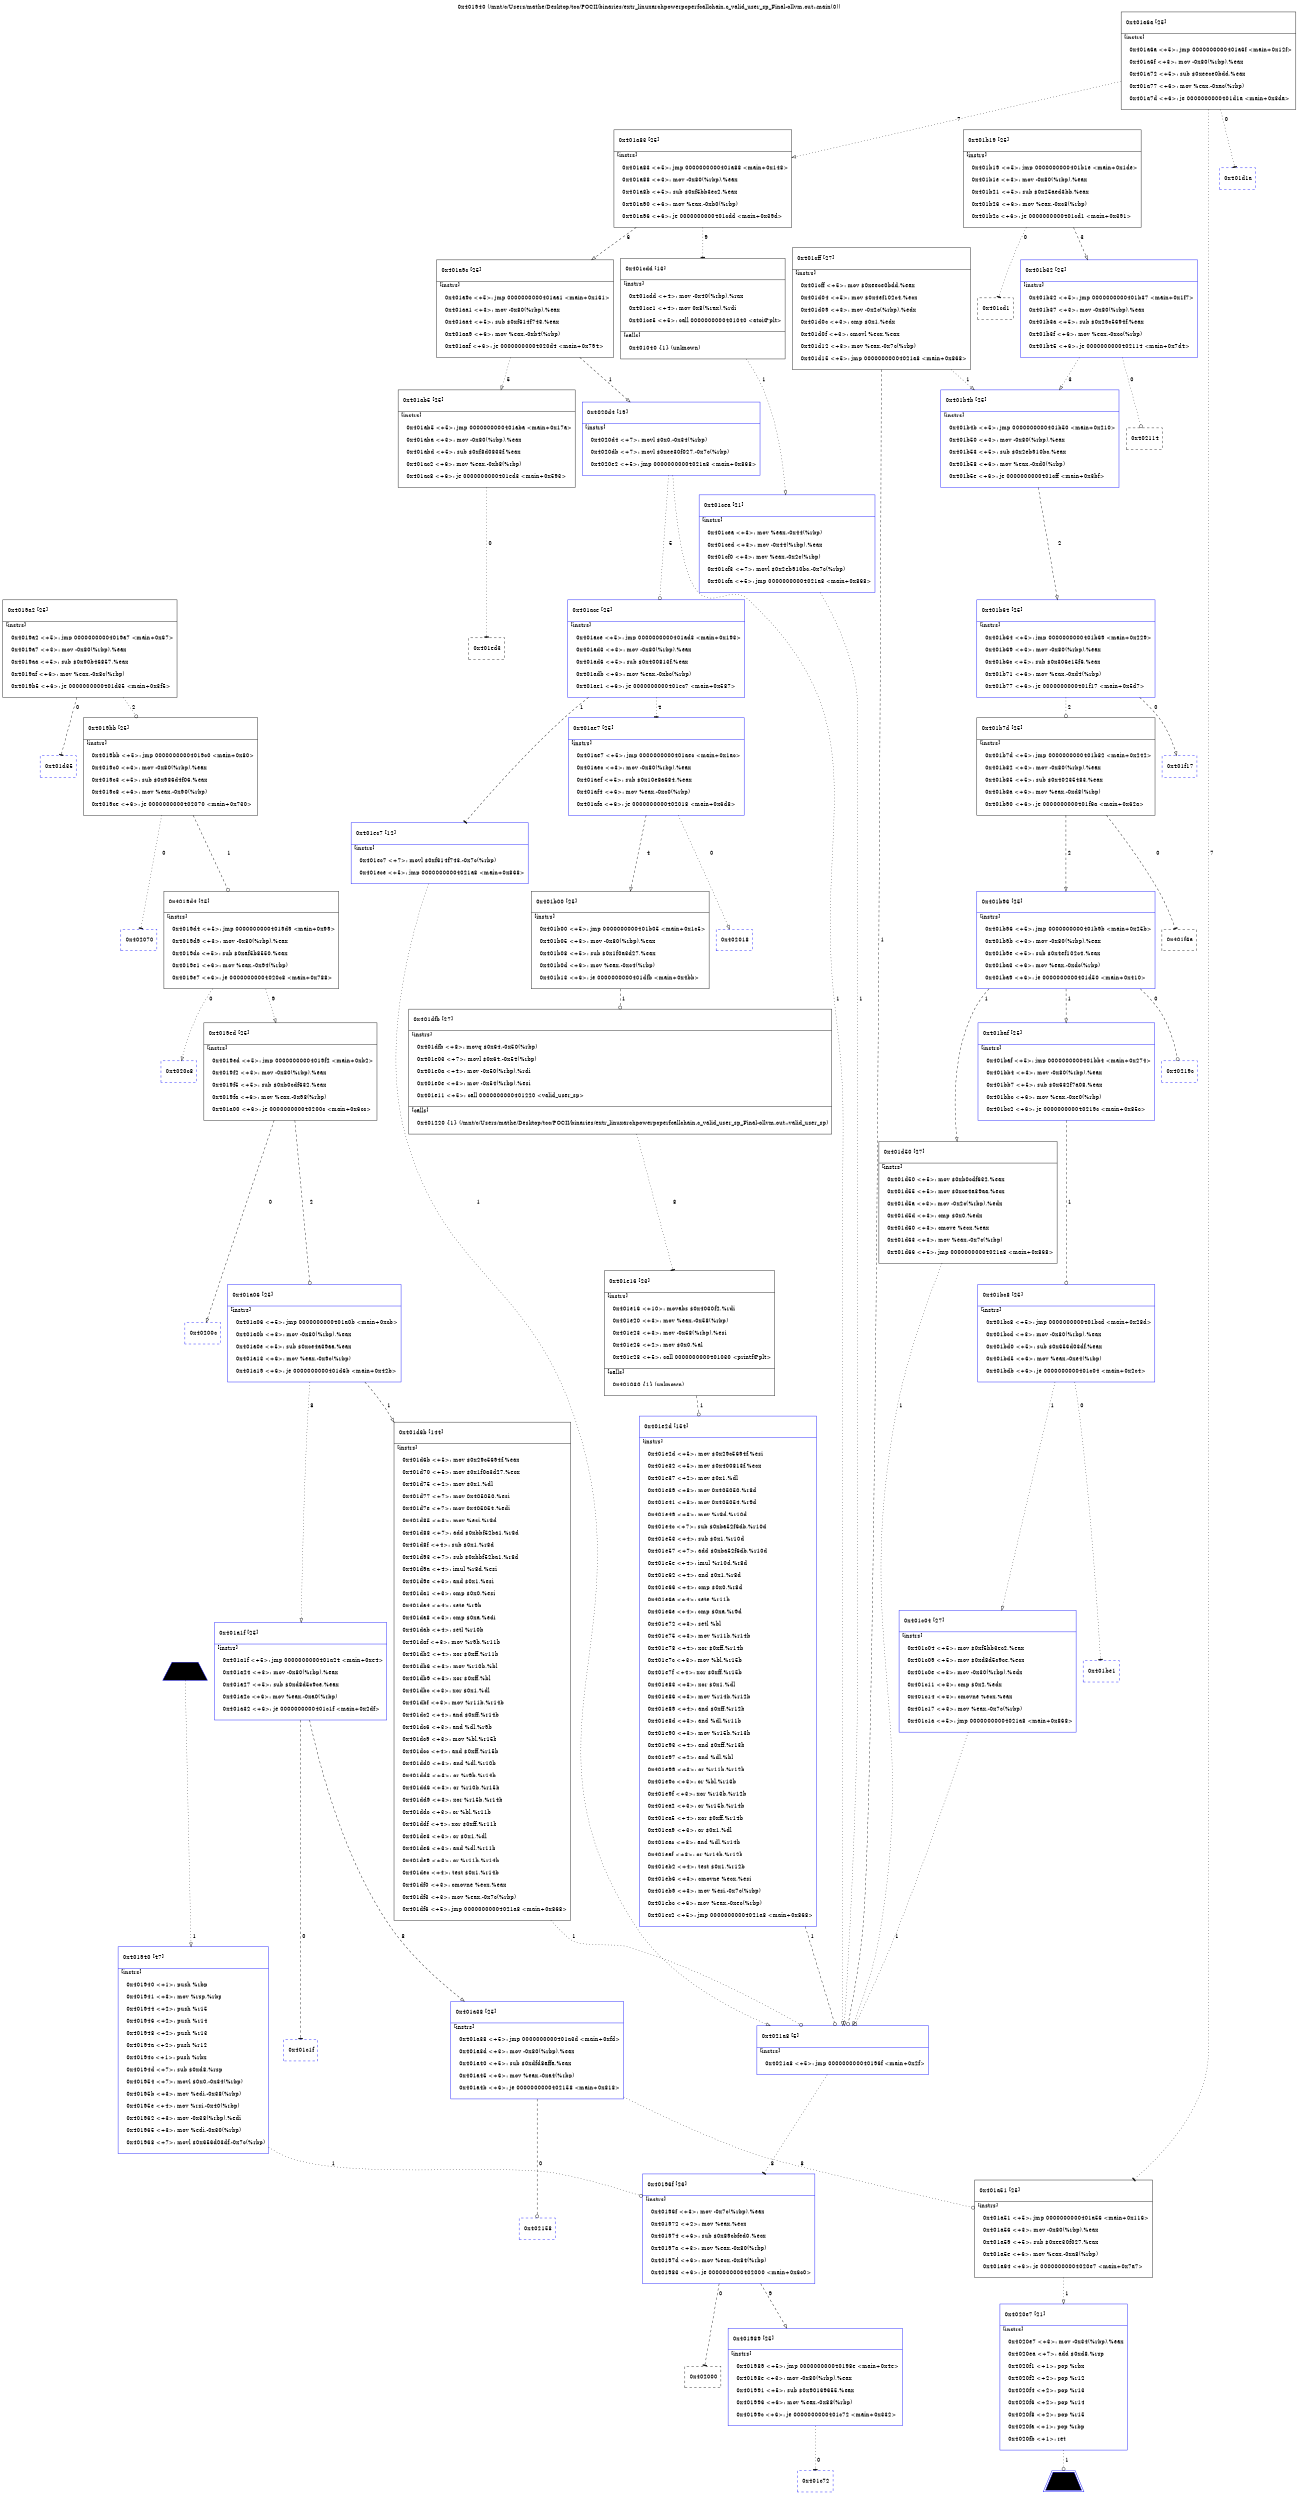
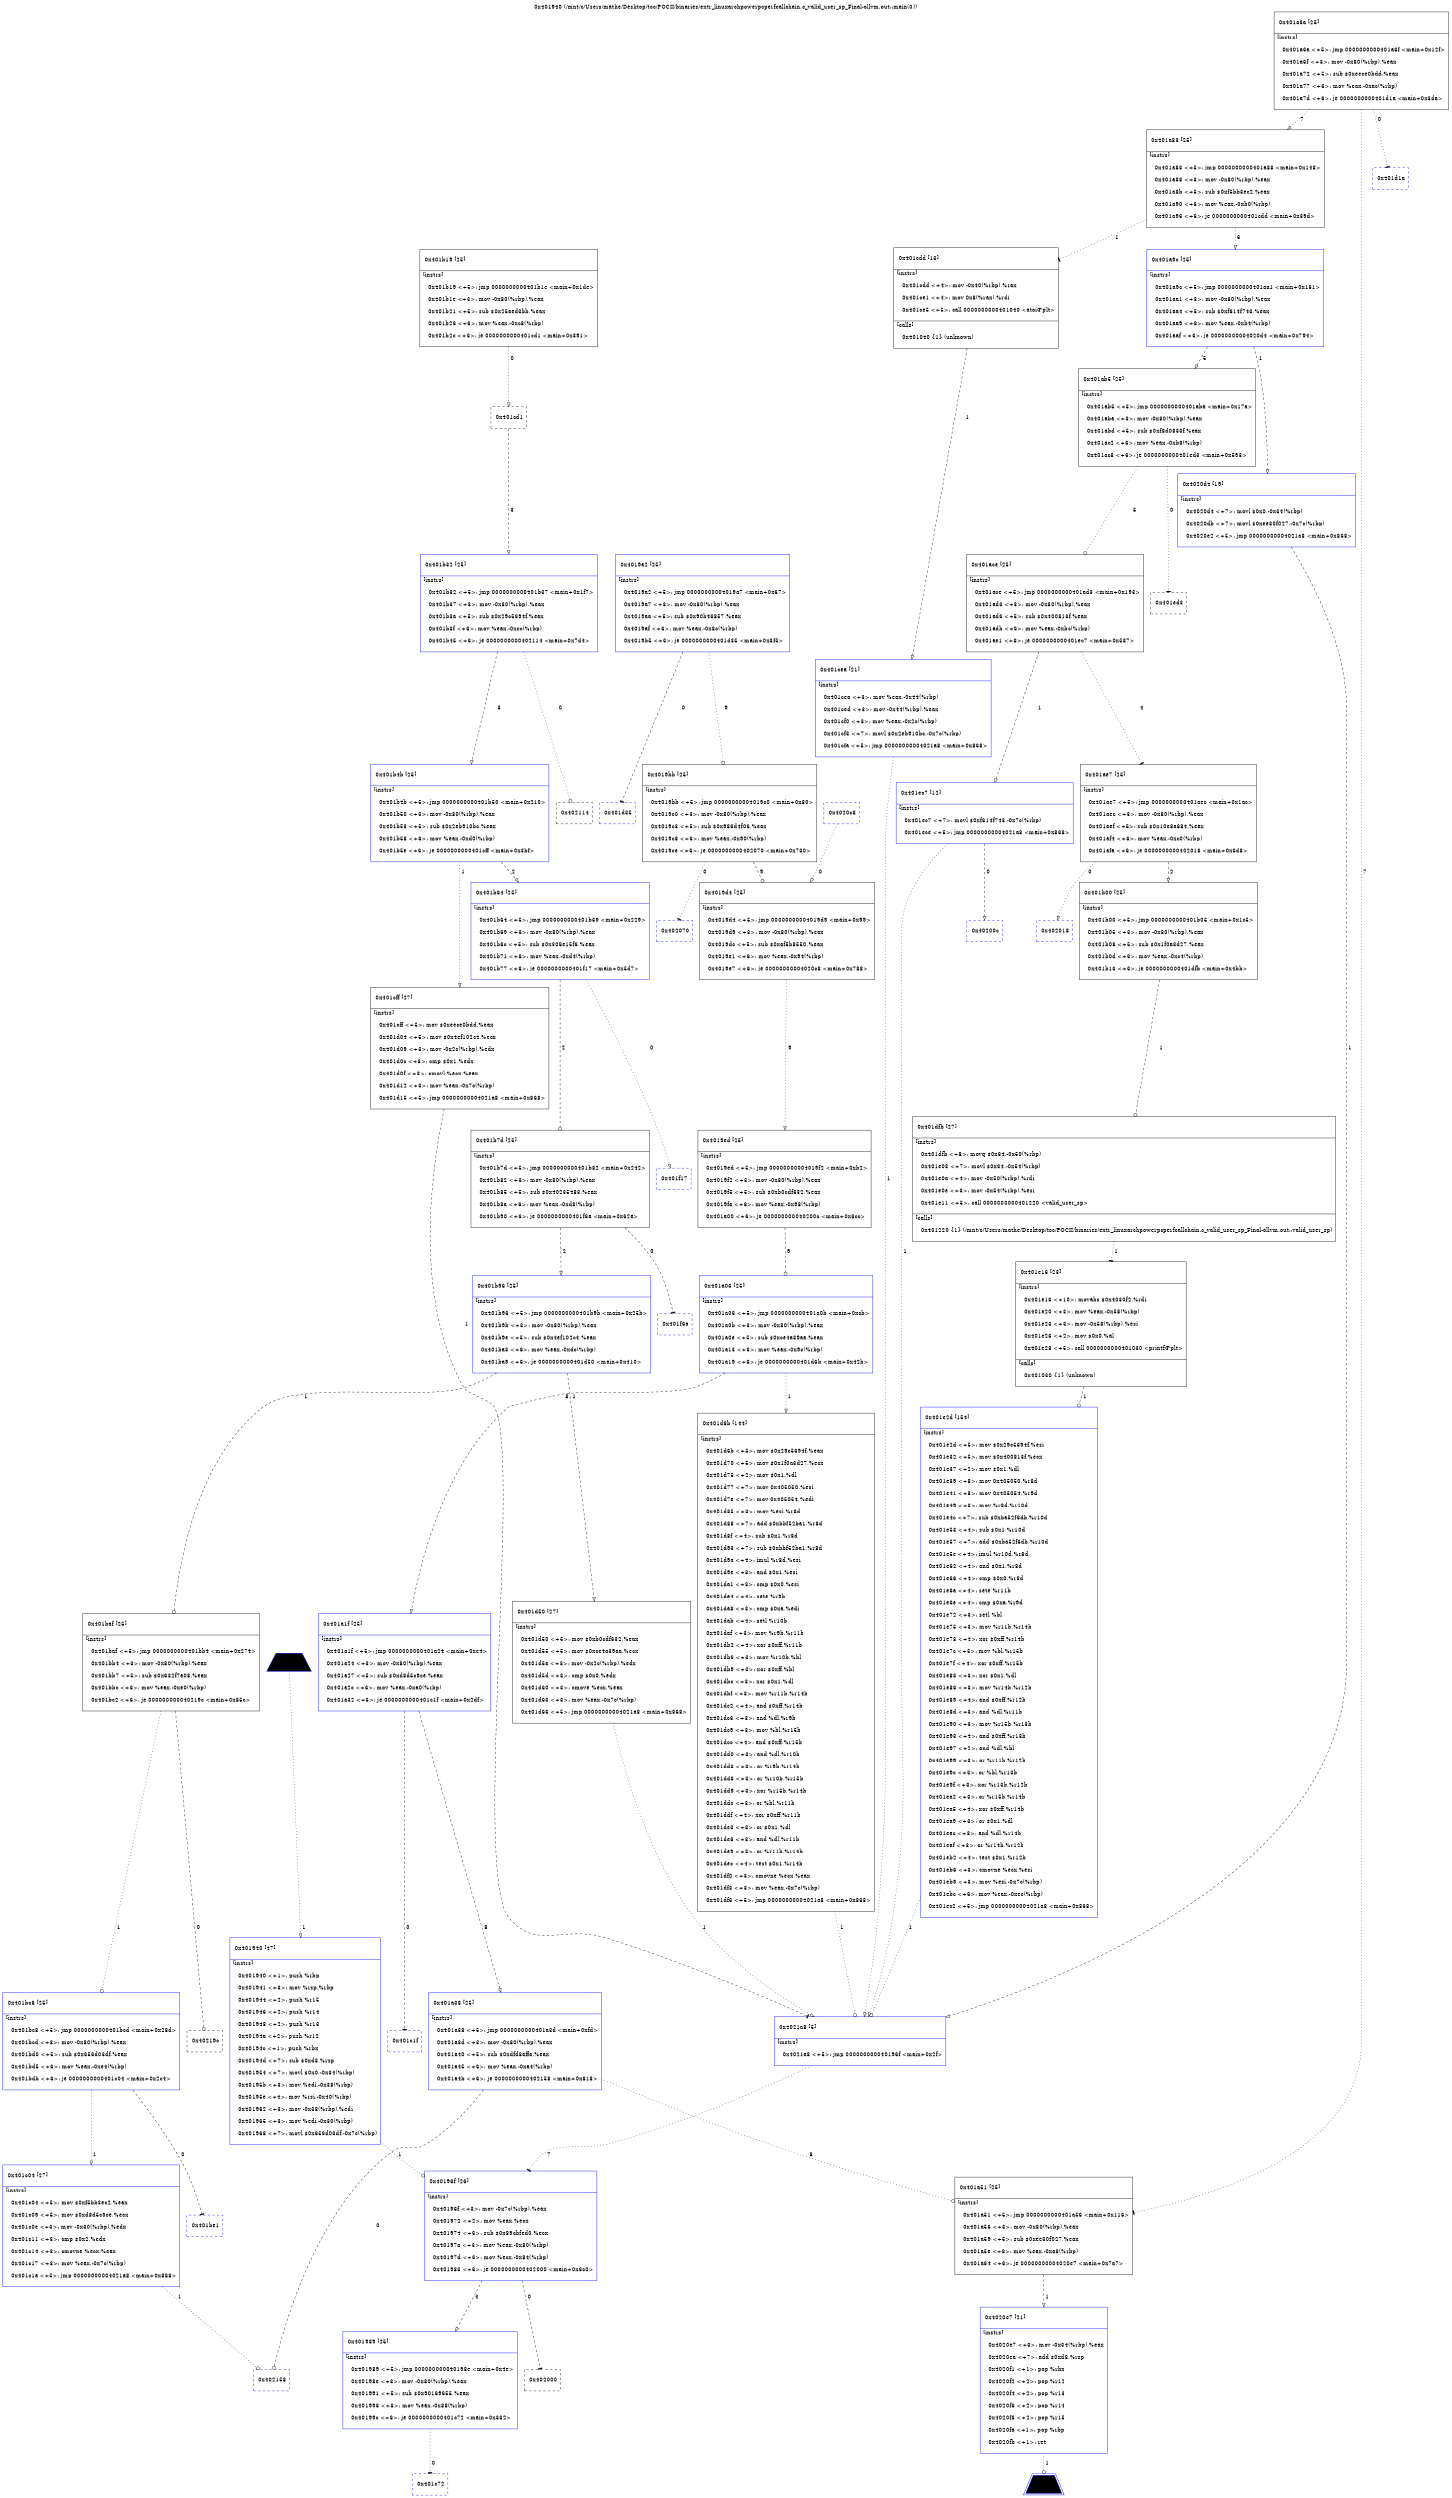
(706, 238) -> (1116, 238)
(616, 242) -> (1235, 236)
(1080, 242) -> (509, 489)
(1011, 261) -> (509, 375)
(525, 309) -> (1235, 298)
(506, 372) -> (1202, 356)
(1070, 372) -> (485, 706)
(961, 378) -> (460, 923)
(774, 422) -> (940, 502)
(664, 536) -> (1112, 509)
(90, 649) -> (703, 603)
(656, 649) -> (1055, 603)
(1066, 706) -> (560, 1053)
(133, 708) -> (725, 708)
(1162, 722) -> (632, 1070)
(525, 756) -> (1017, 715)
(656, 766) -> (1168, 813)
(228, 853) -> (761, 872)
(648, 853) -> (1171, 872)
(1179, 940) -> (675, 1324)
(1066, 1004) -> (268, 1404)
(1165, 1020) -> (190, 1869)
(194, 1022) -> (825, 851)
(1066, 1072) -> (171, 1662)
(1180, 1072) -> (205, 2041)
(877, 1197) -> (498, 1661)
(1066, 1201) -> (132, 1850)
(311, 1202) -> (788, 1252)
(674, 1202) -> (1115, 1252)
(843, 1211) -> (1347, 1382)
(241, 1220) -> (985, 880)
(379, 1400) -> (786, 1391)
(304, 1500) -> (506, 1409)
(1090, 1520) -> (174, 2148)
(917, 1879) -> (210, 2327)
(820, 1975) -> (897, 1956)
(772, 2164) -> (548, 2155)
(1064, 2289) -> (1044, 2289)
(770, 2294) -> (476, 2297)
